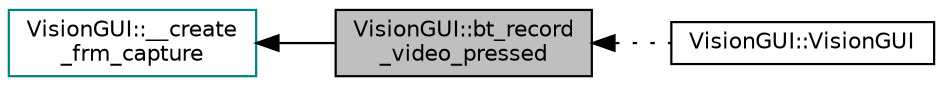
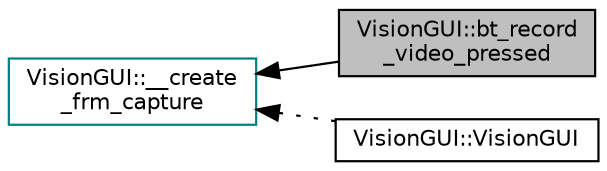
(643, 43) -> (307, 117)
